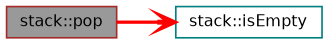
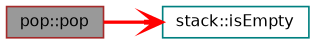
(62, 22) -> (55, 22)
